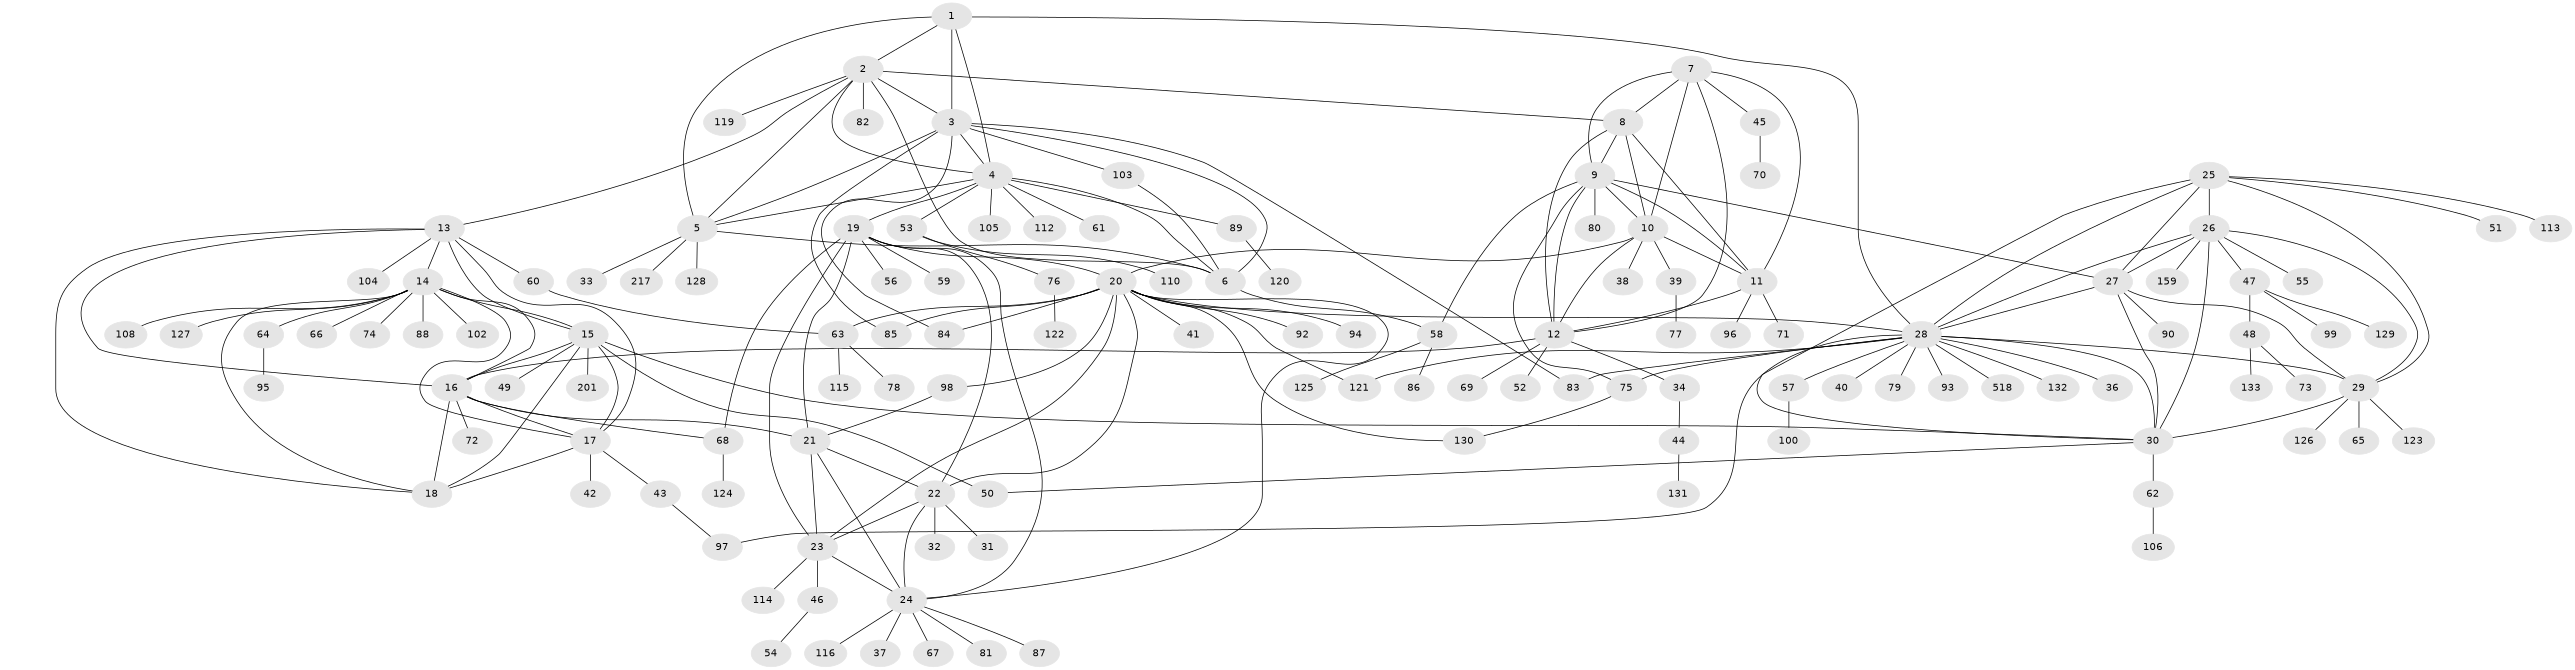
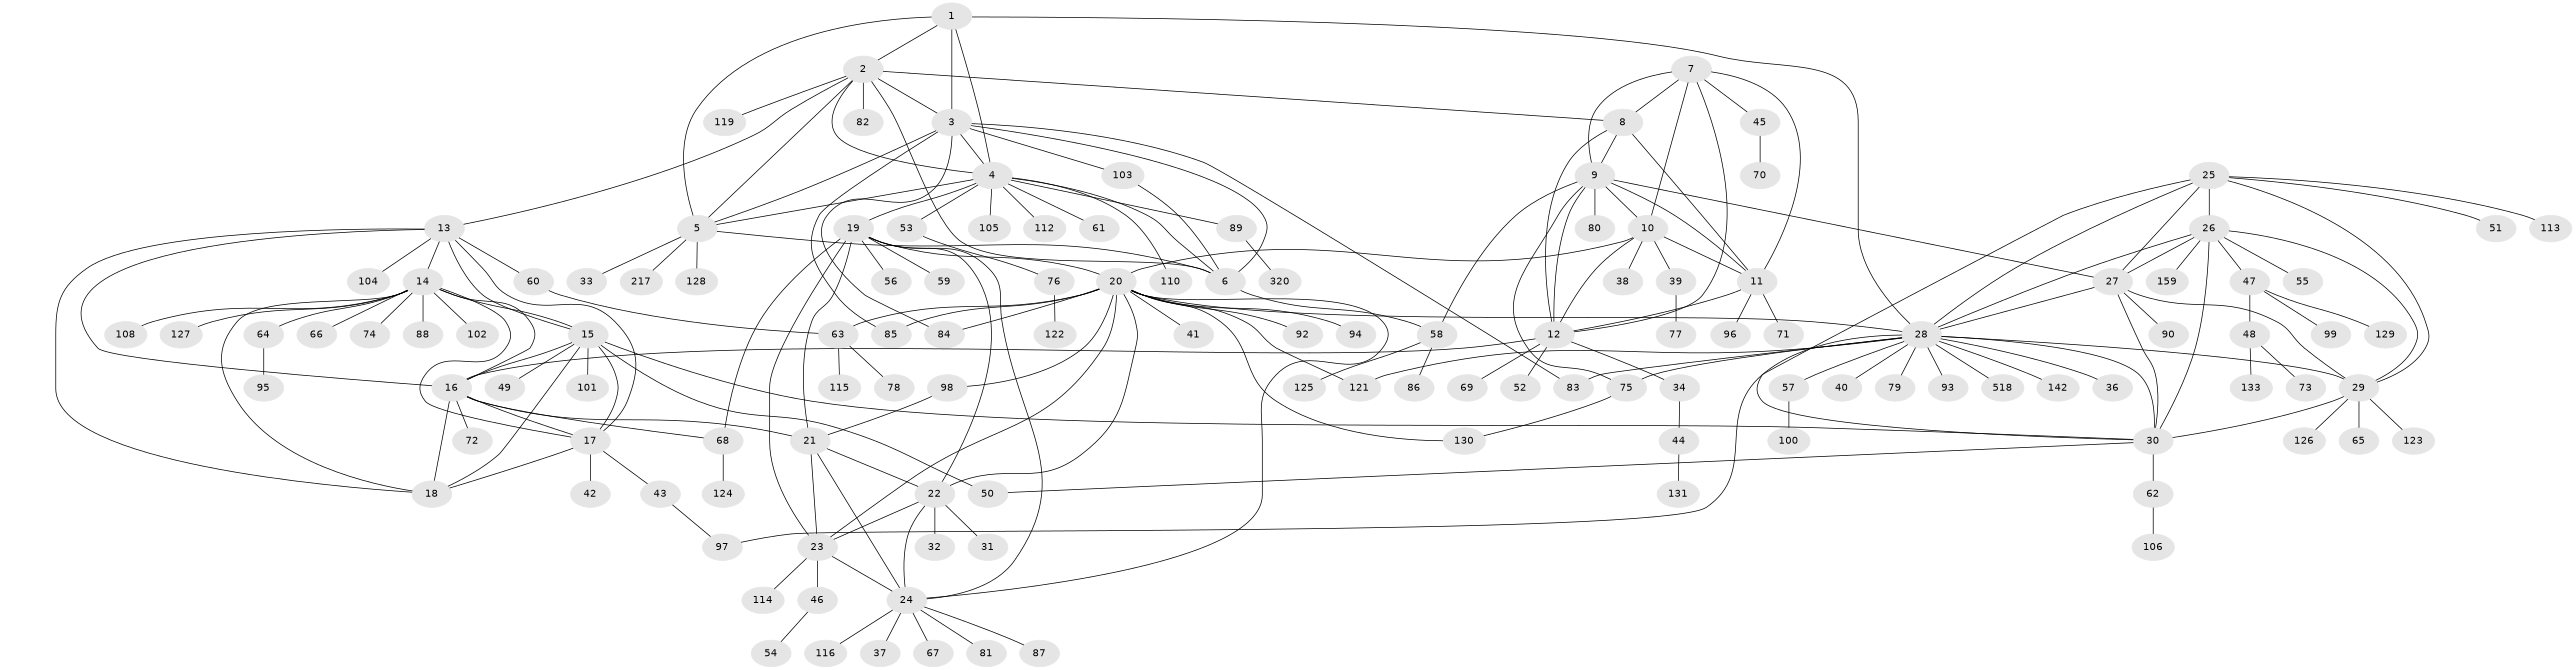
(1635, 176) -> none
(1039, 255) -> (1111, 206)
(1280, 282) -> (1280, 282)
(587, 388) -> (587, 388)
(2058, 388) -> (2058, 388)
